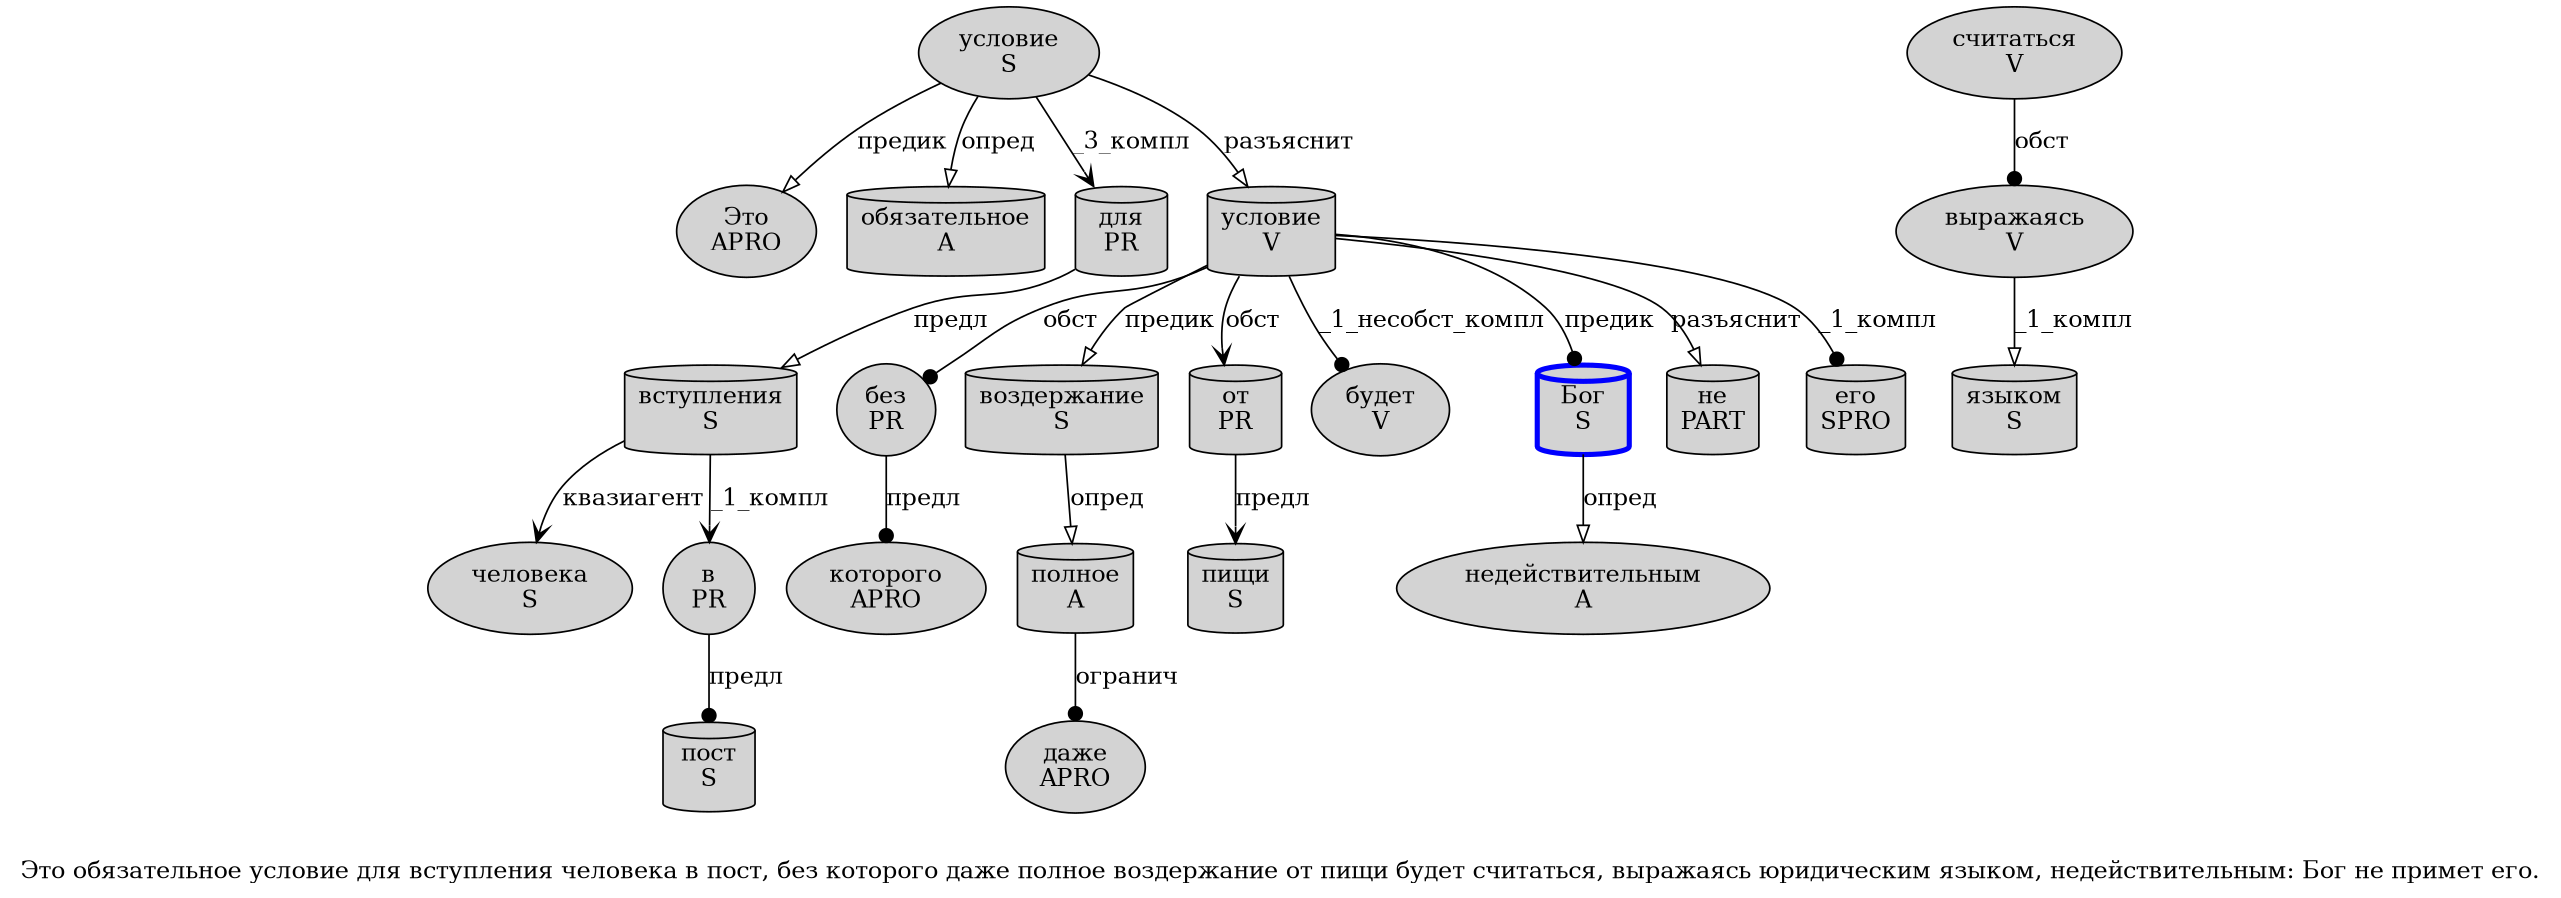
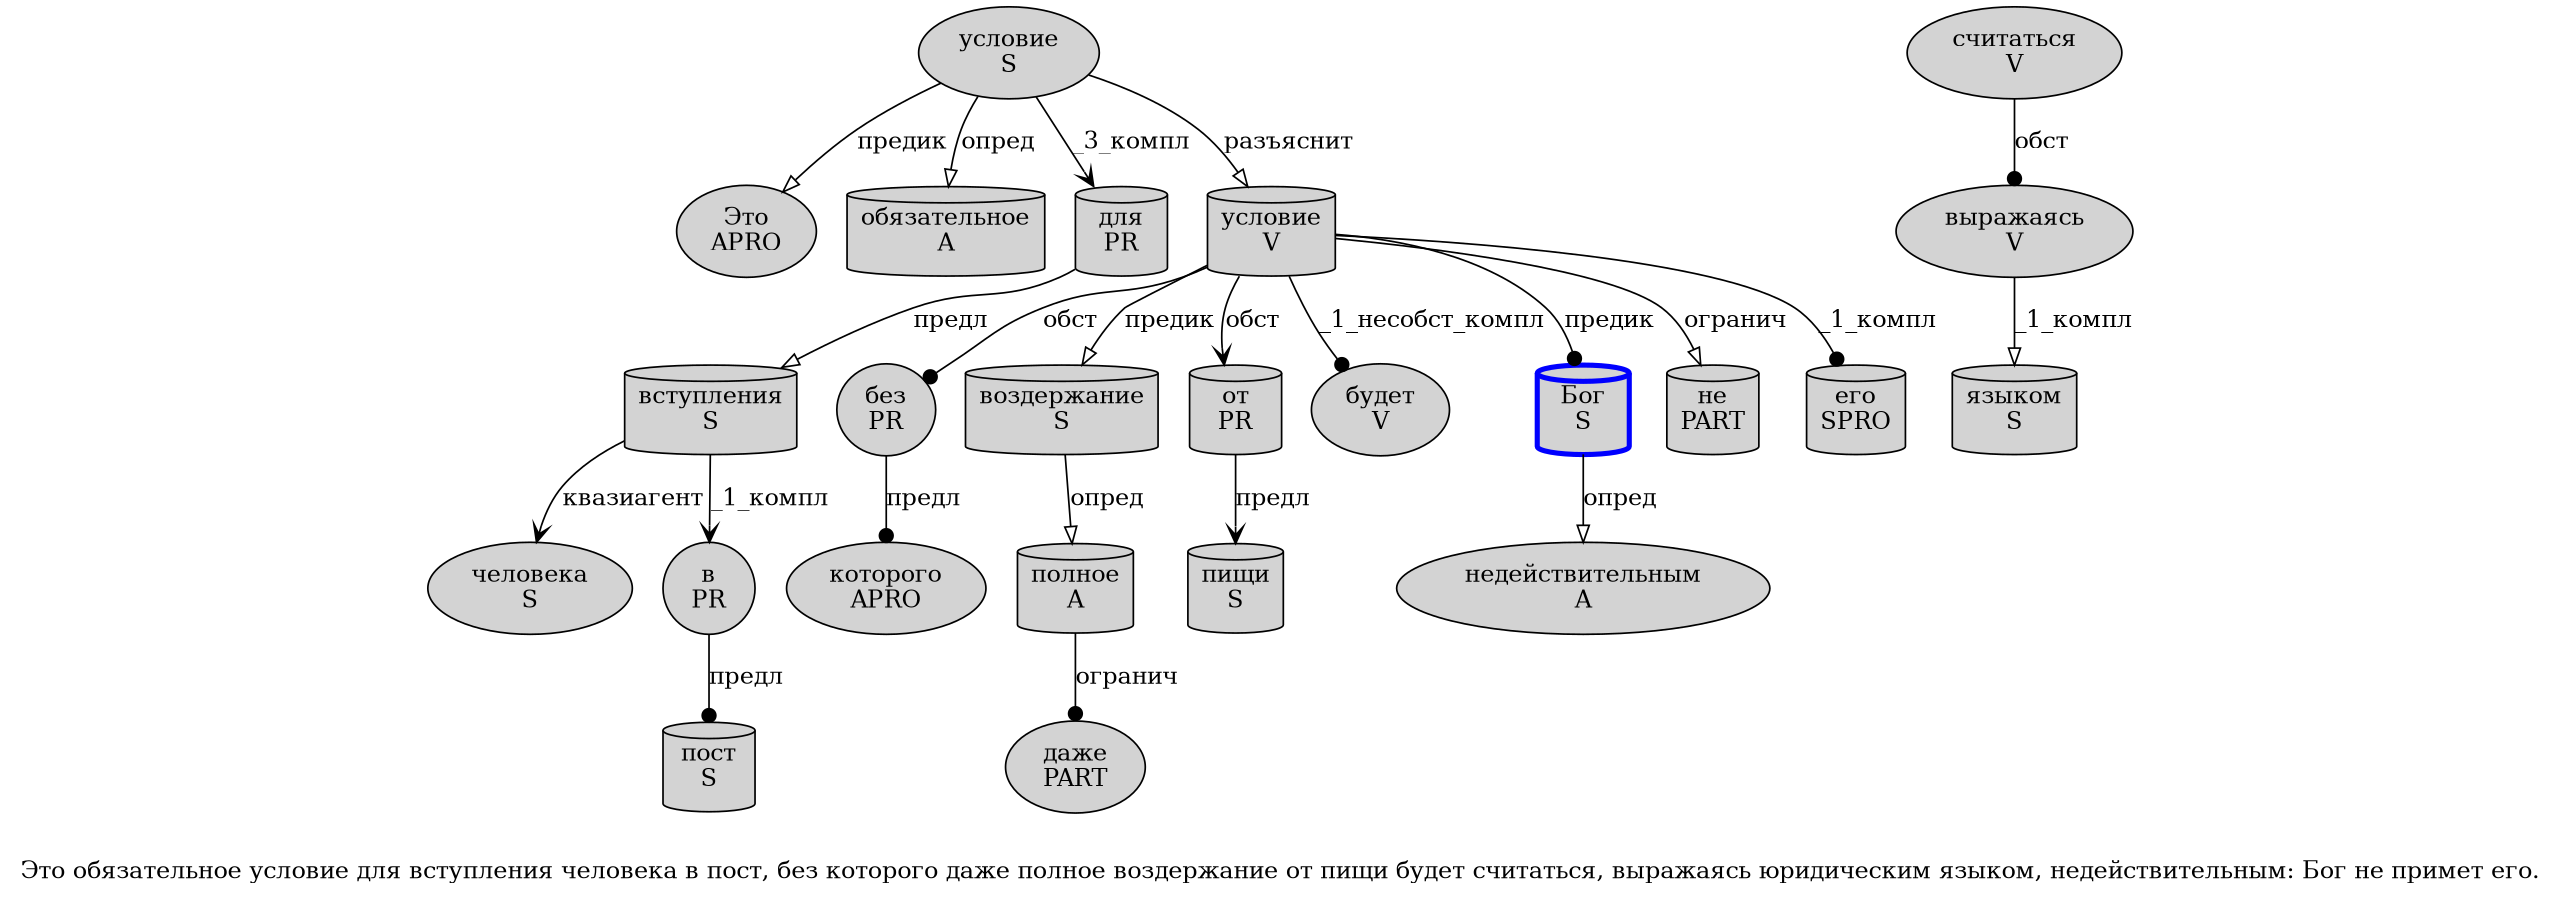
(1736, 321) -> (1736, 321)
(1075, 767) -> (1075, 767)
